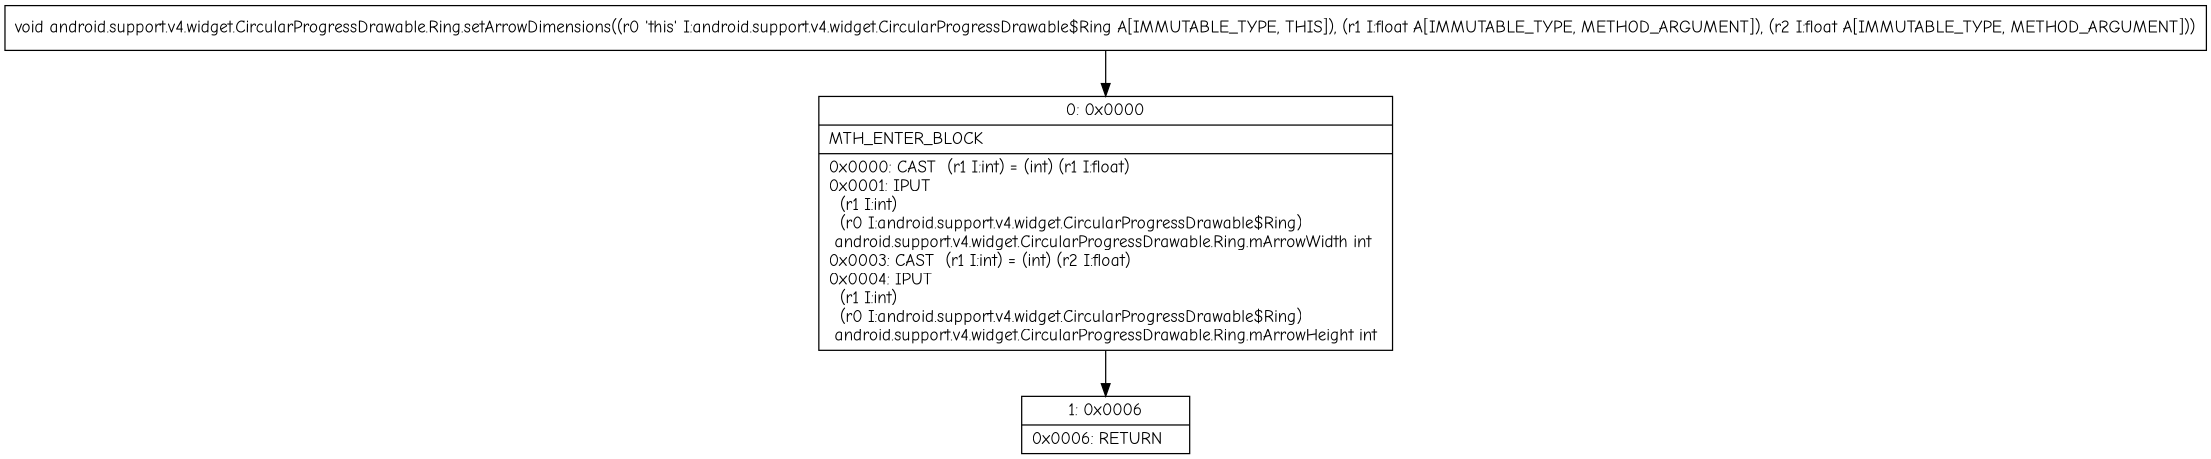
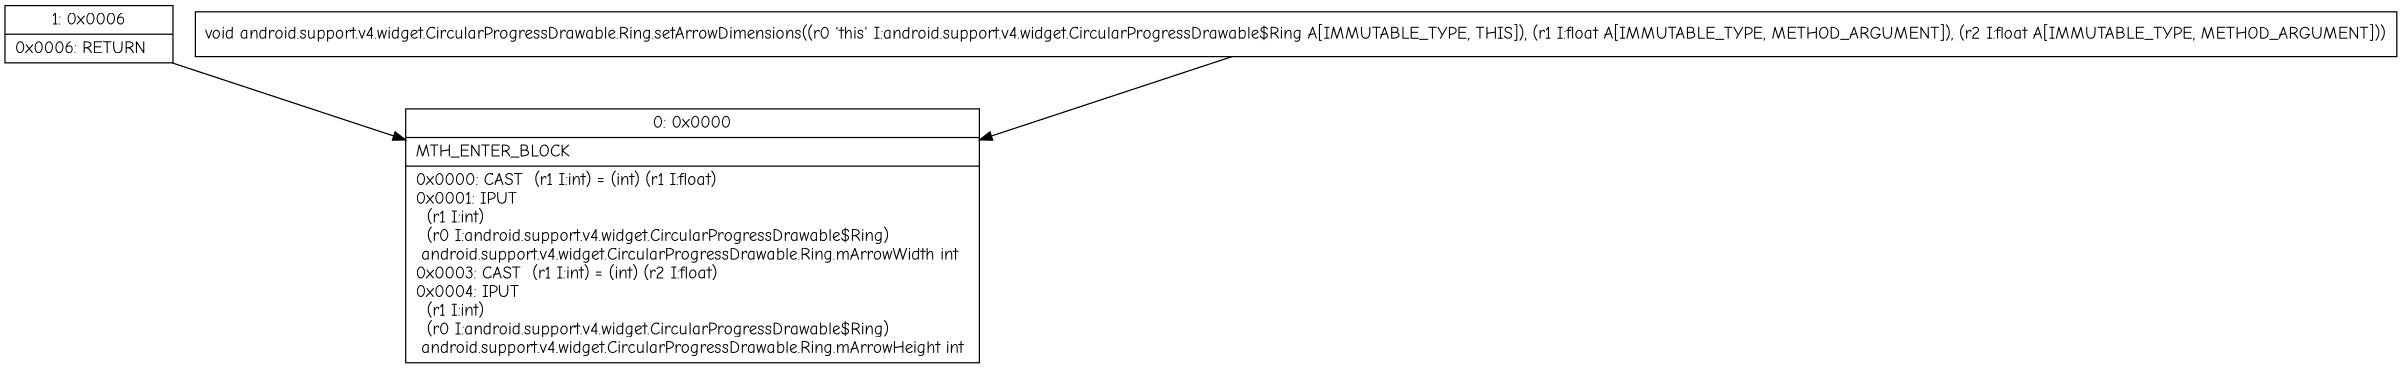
(1106, 367) -> (283, 99)
